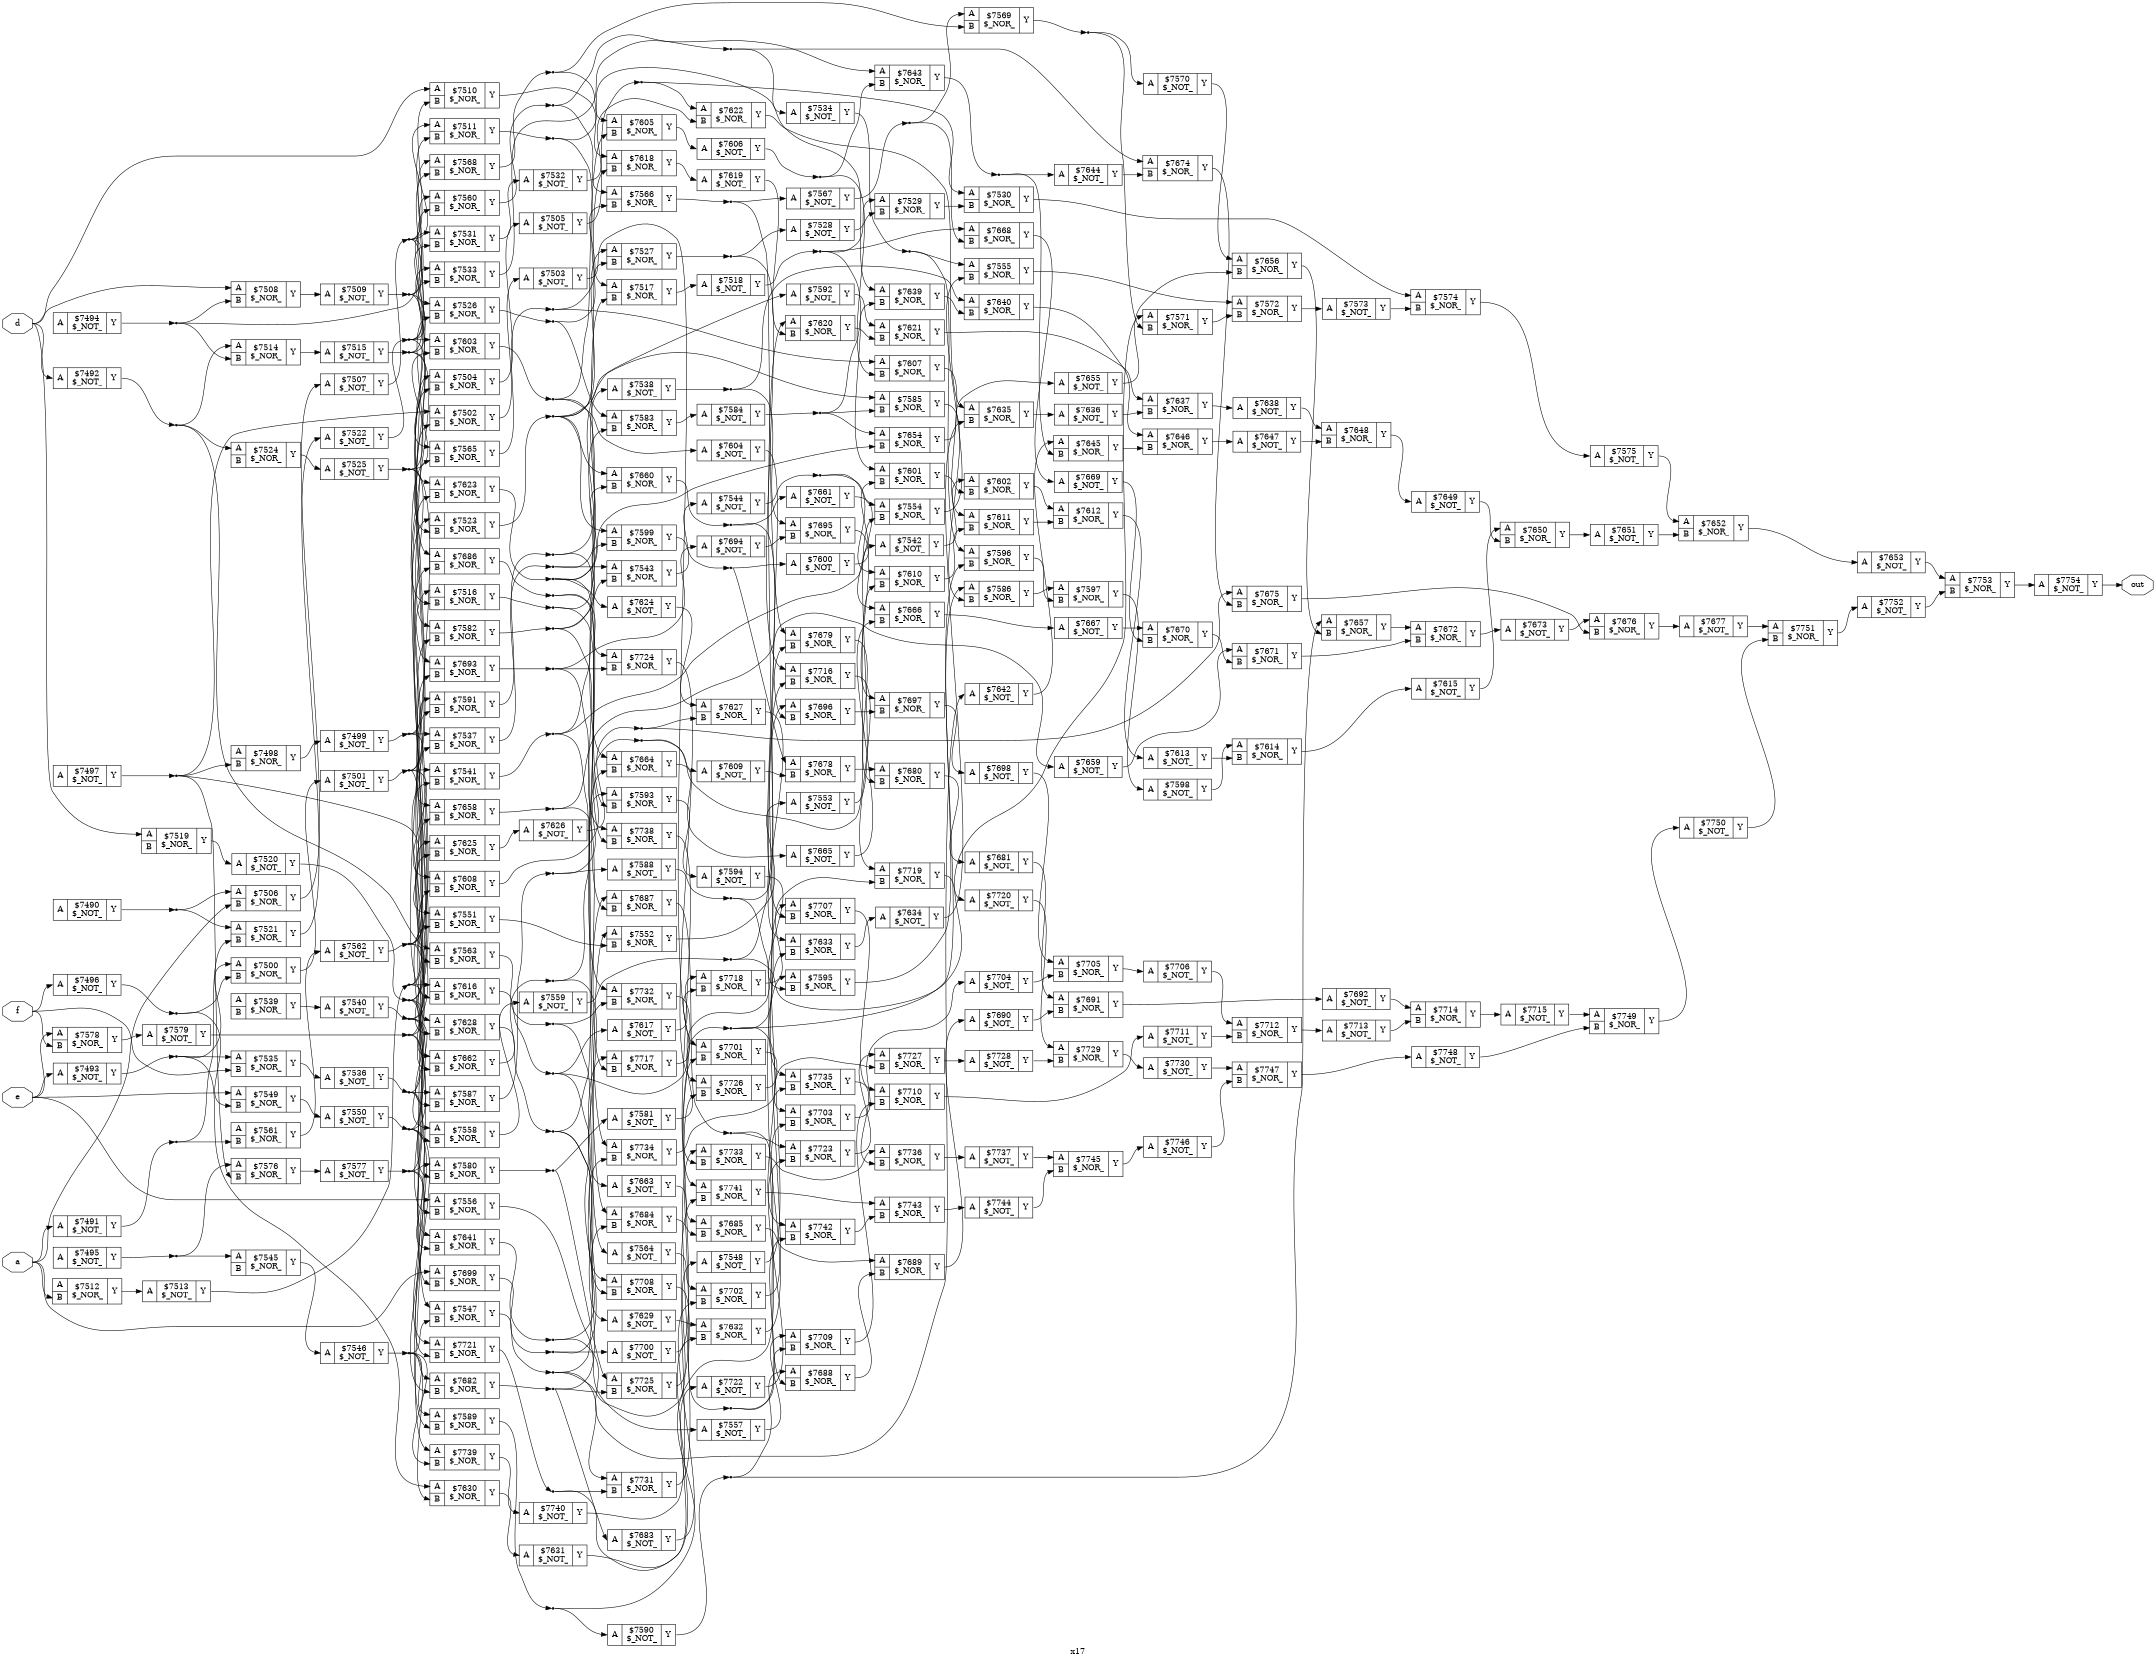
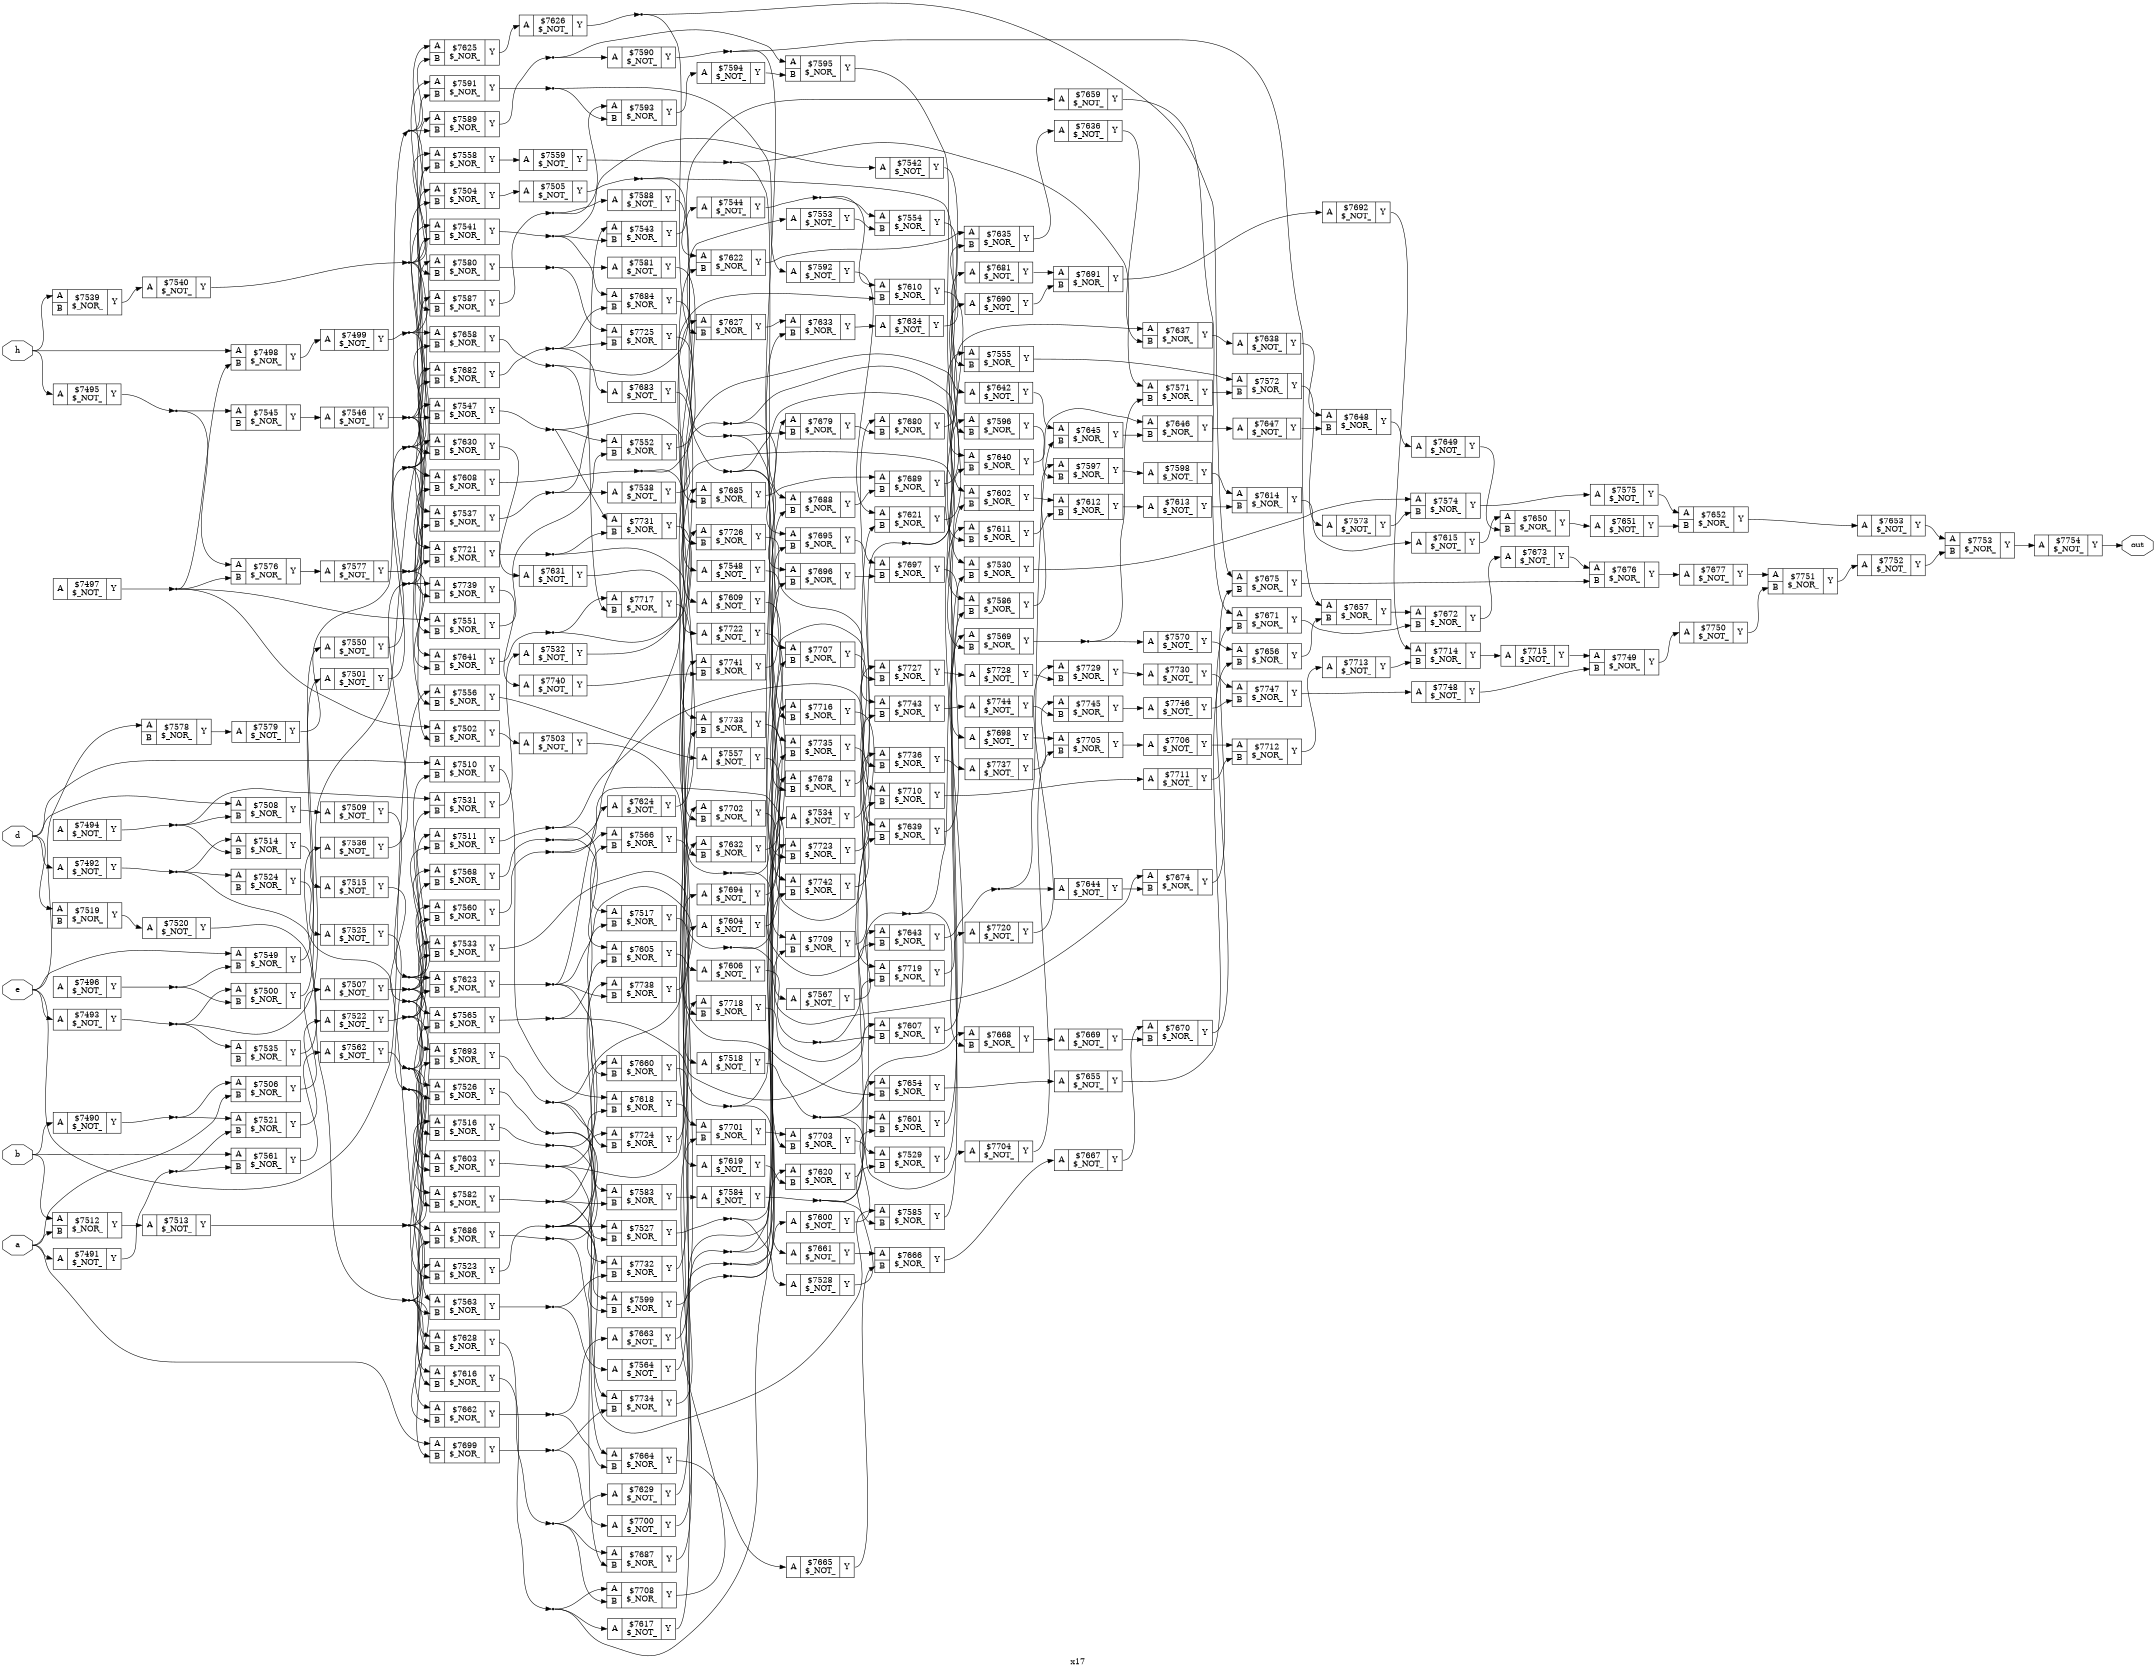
none -> (18, 351)
(18, 1011) -> none
none -> (18, 1155)
